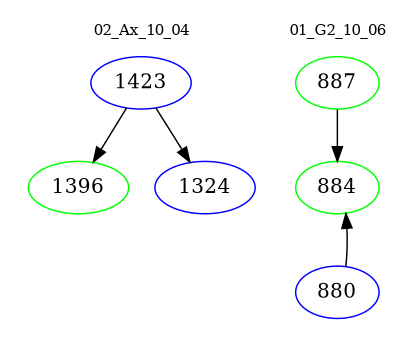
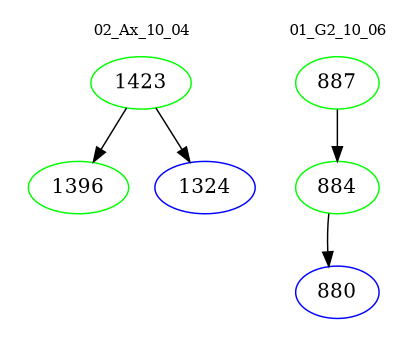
(141, 83) -> (141, 83)
(347, 247) -> (328, 233)
